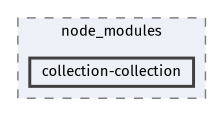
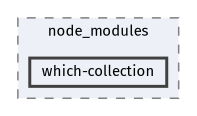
(112, 72) -> (98, 72)
